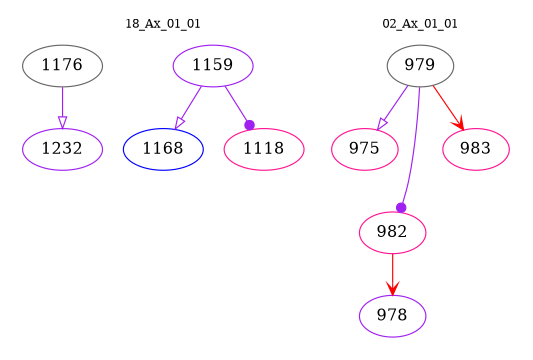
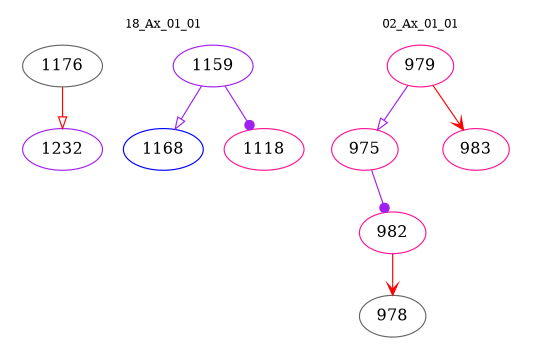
(420, 66) -> (420, 66)
(63, 102) -> (63, 102)
(414, 146) -> (377, 187)
(393, 316) -> (393, 316)
